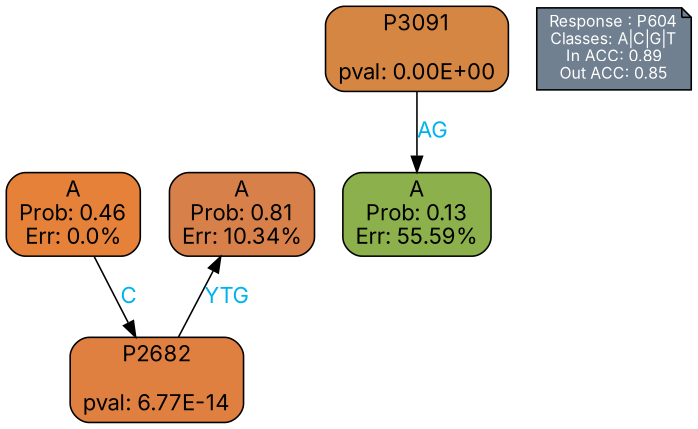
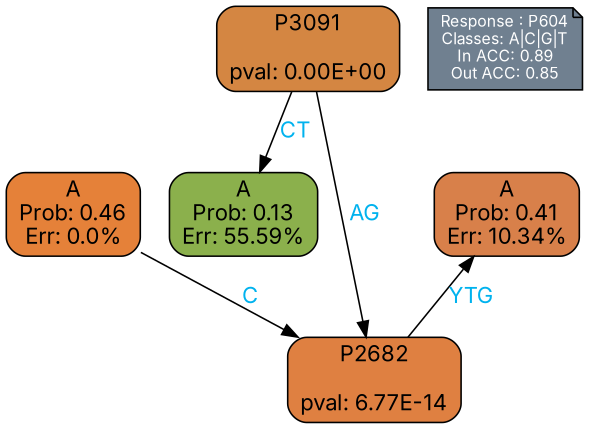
(433, 132) -> (296, 132)
none -> (340, 207)
(242, 214) -> (507, 214)
